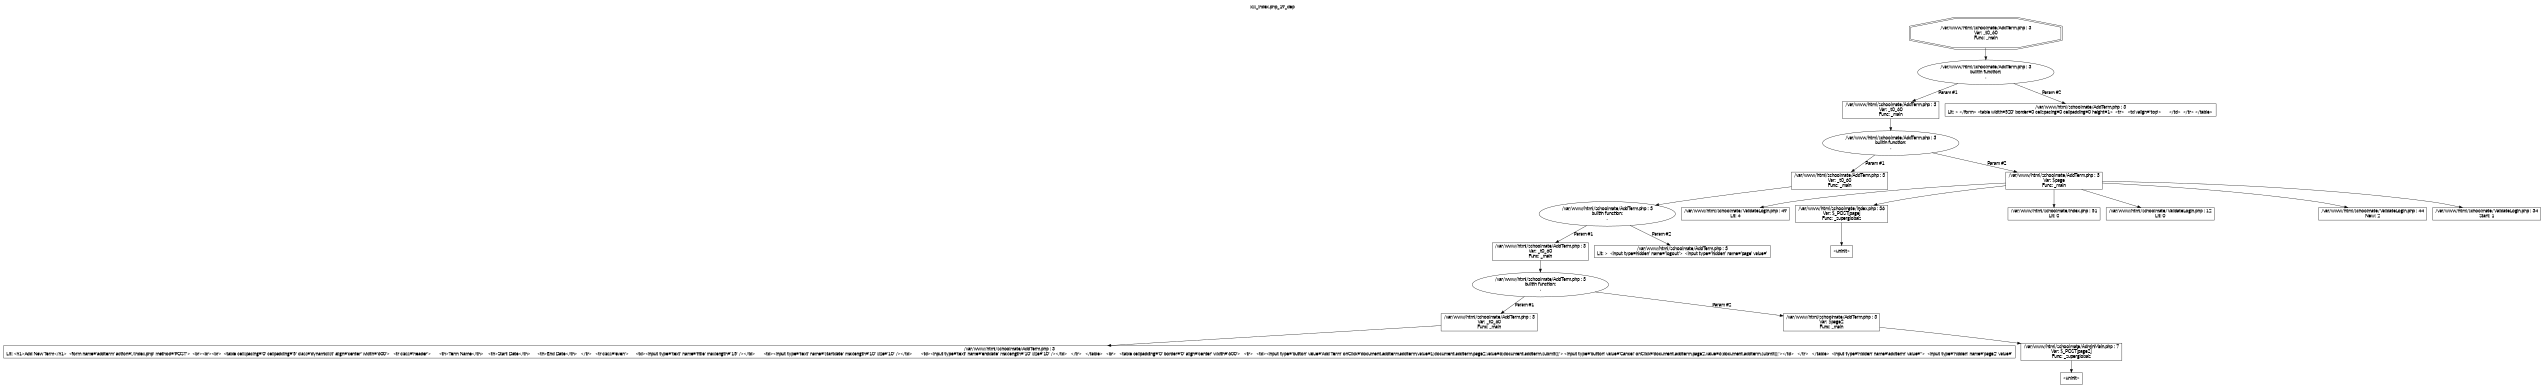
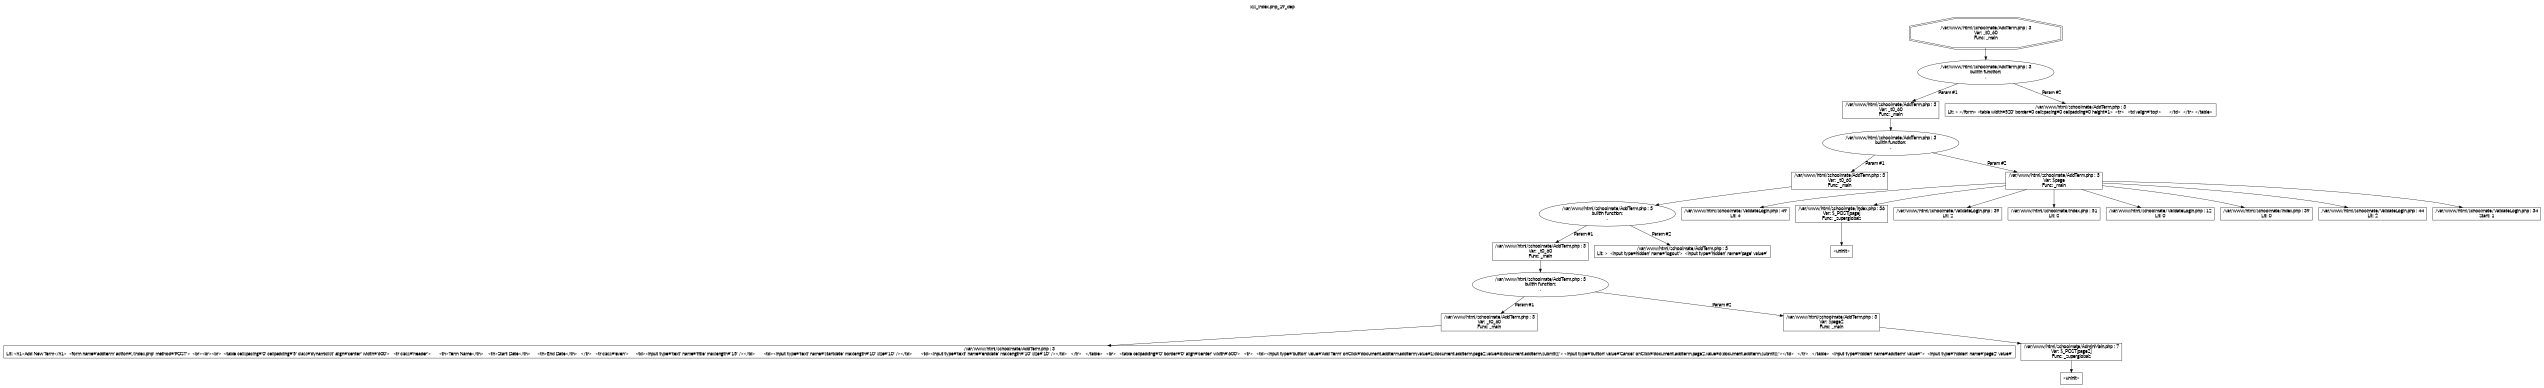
none -> (1948, 214)
none -> (2266, 214)
(2373, 214) -> (2373, 214)
